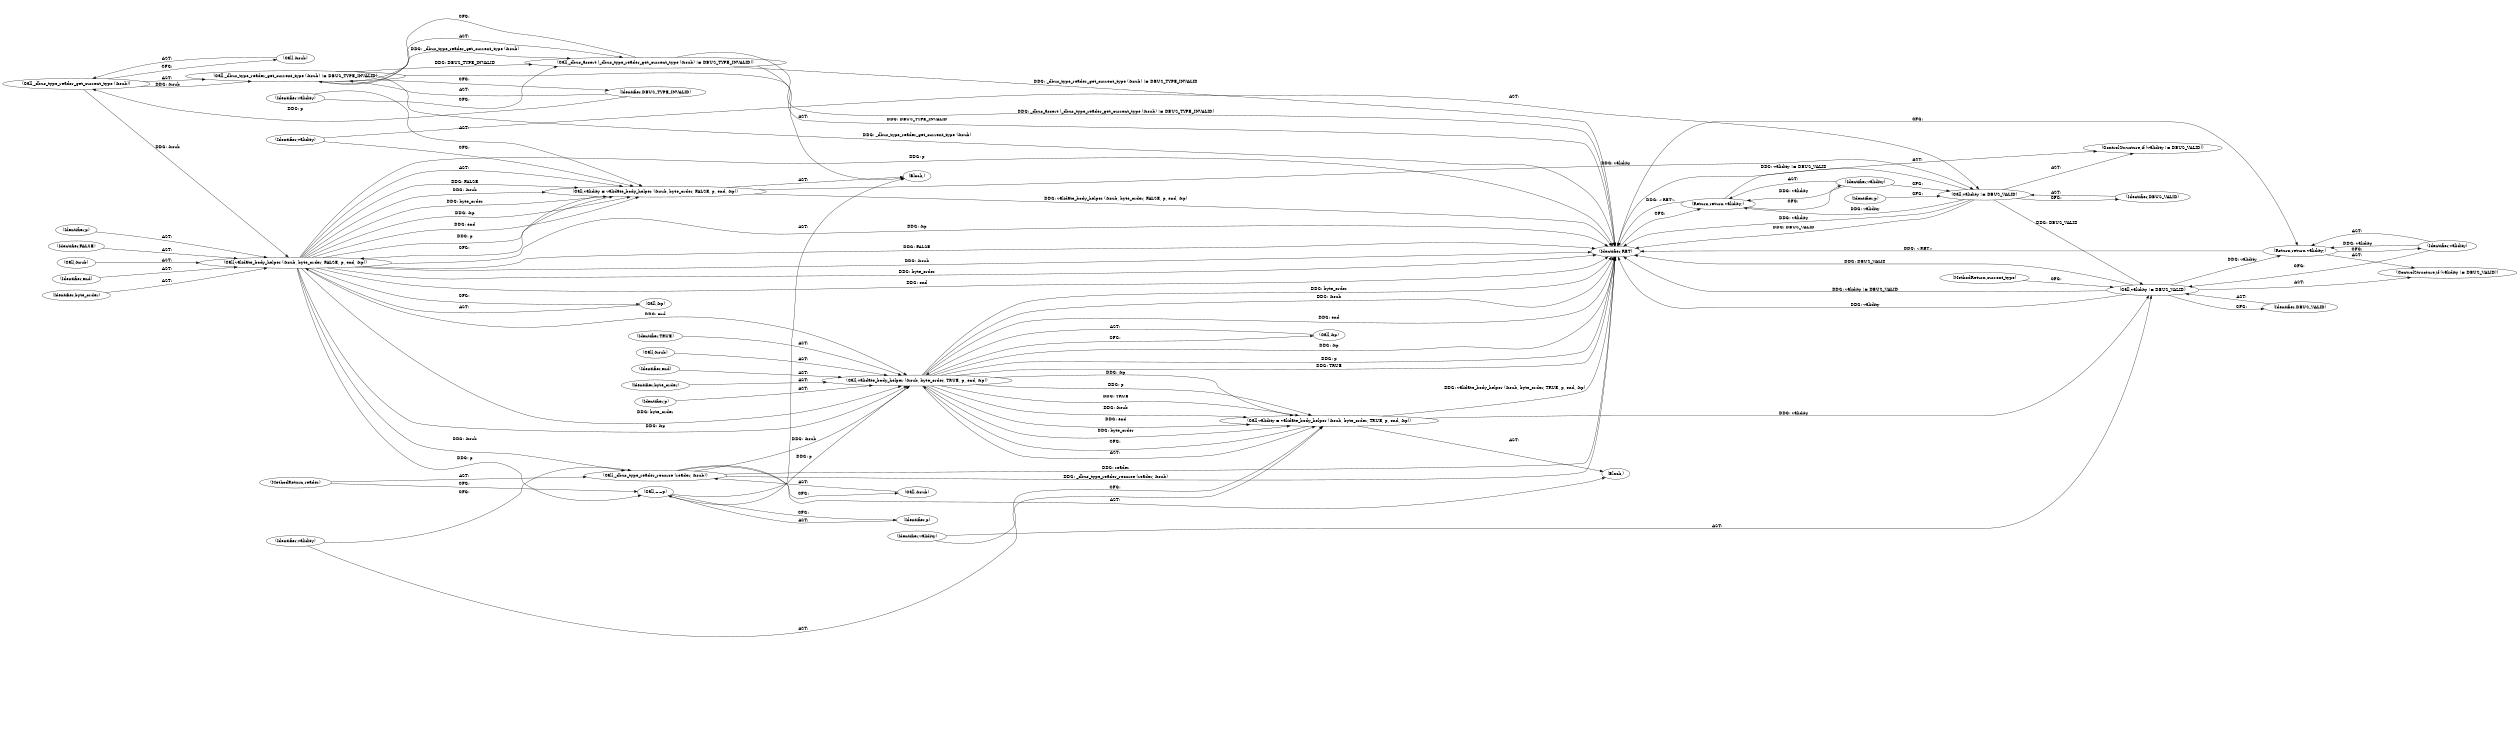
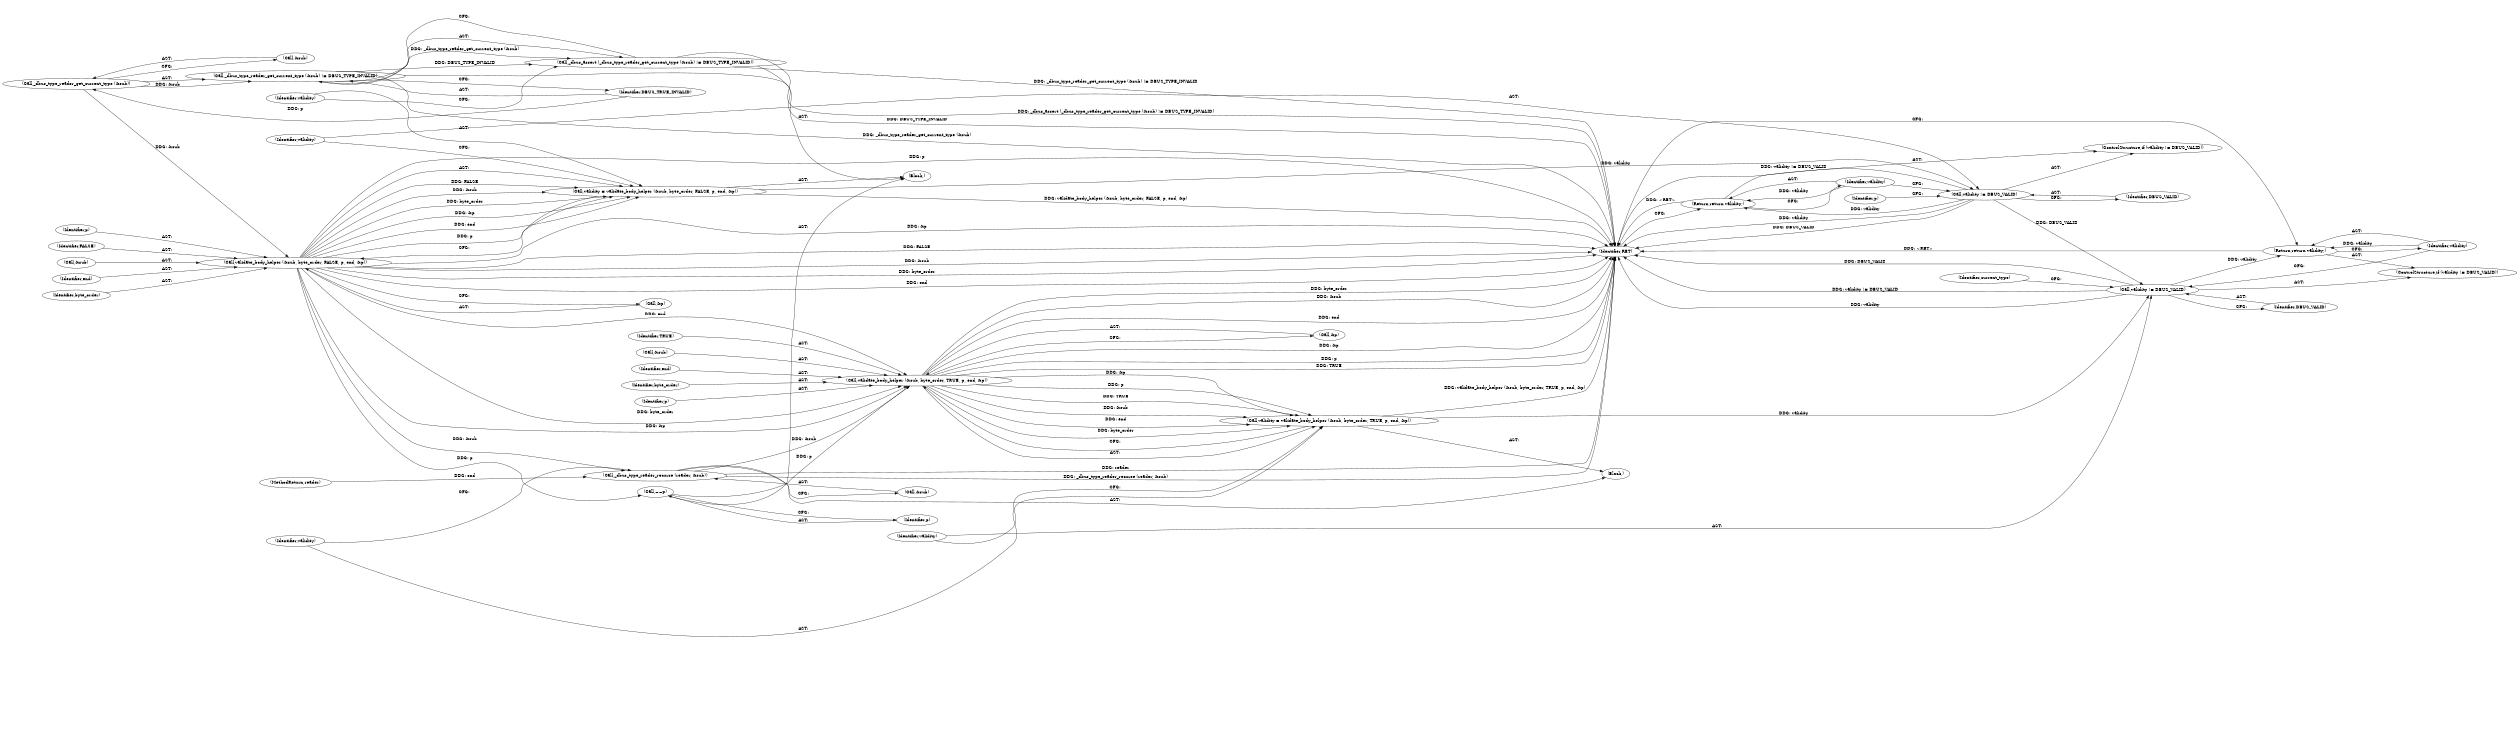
(655, 92) -> (655, 92)
(1984, 278) -> (1984, 278)
(465, 476) -> (465, 476)
(483, 488) -> none
